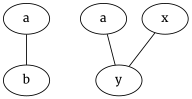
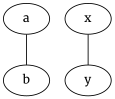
(104, 19) -> none
